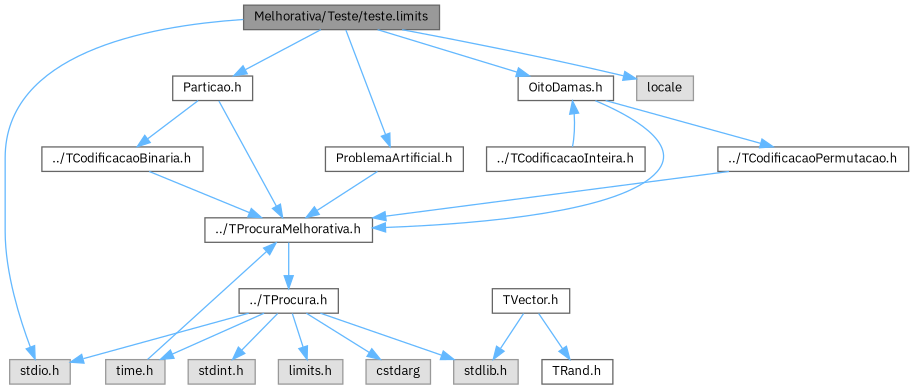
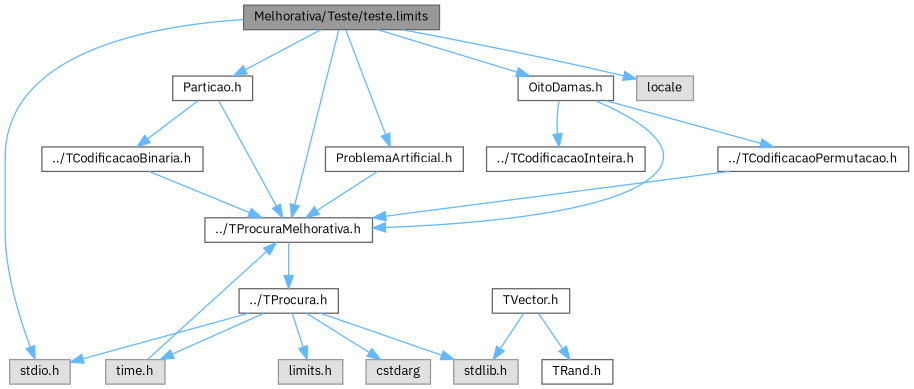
none -> (317, 117)
(574, 130) -> (557, 117)
(222, 372) -> none
